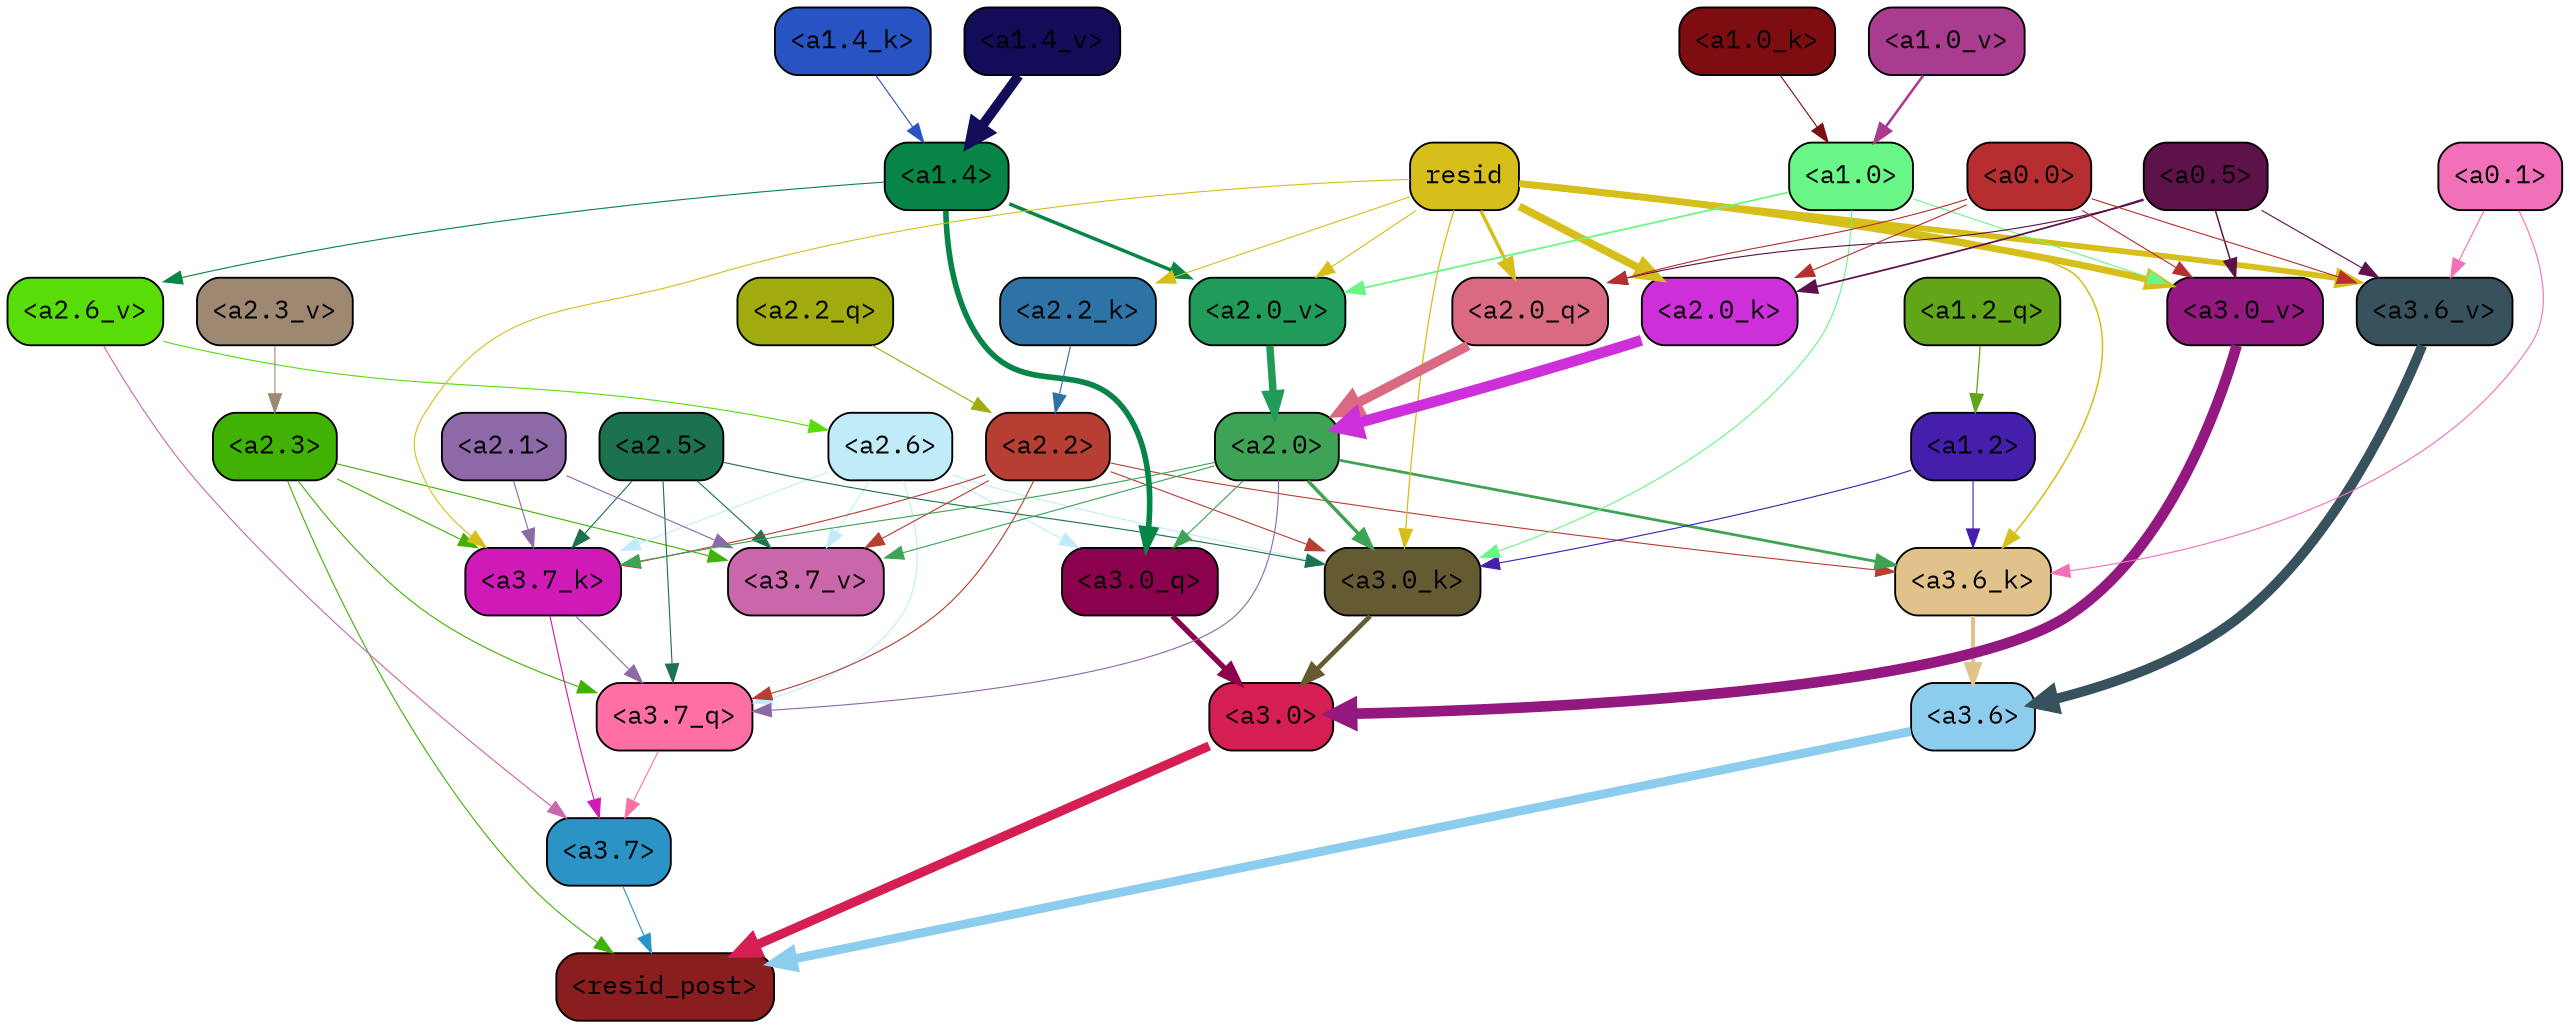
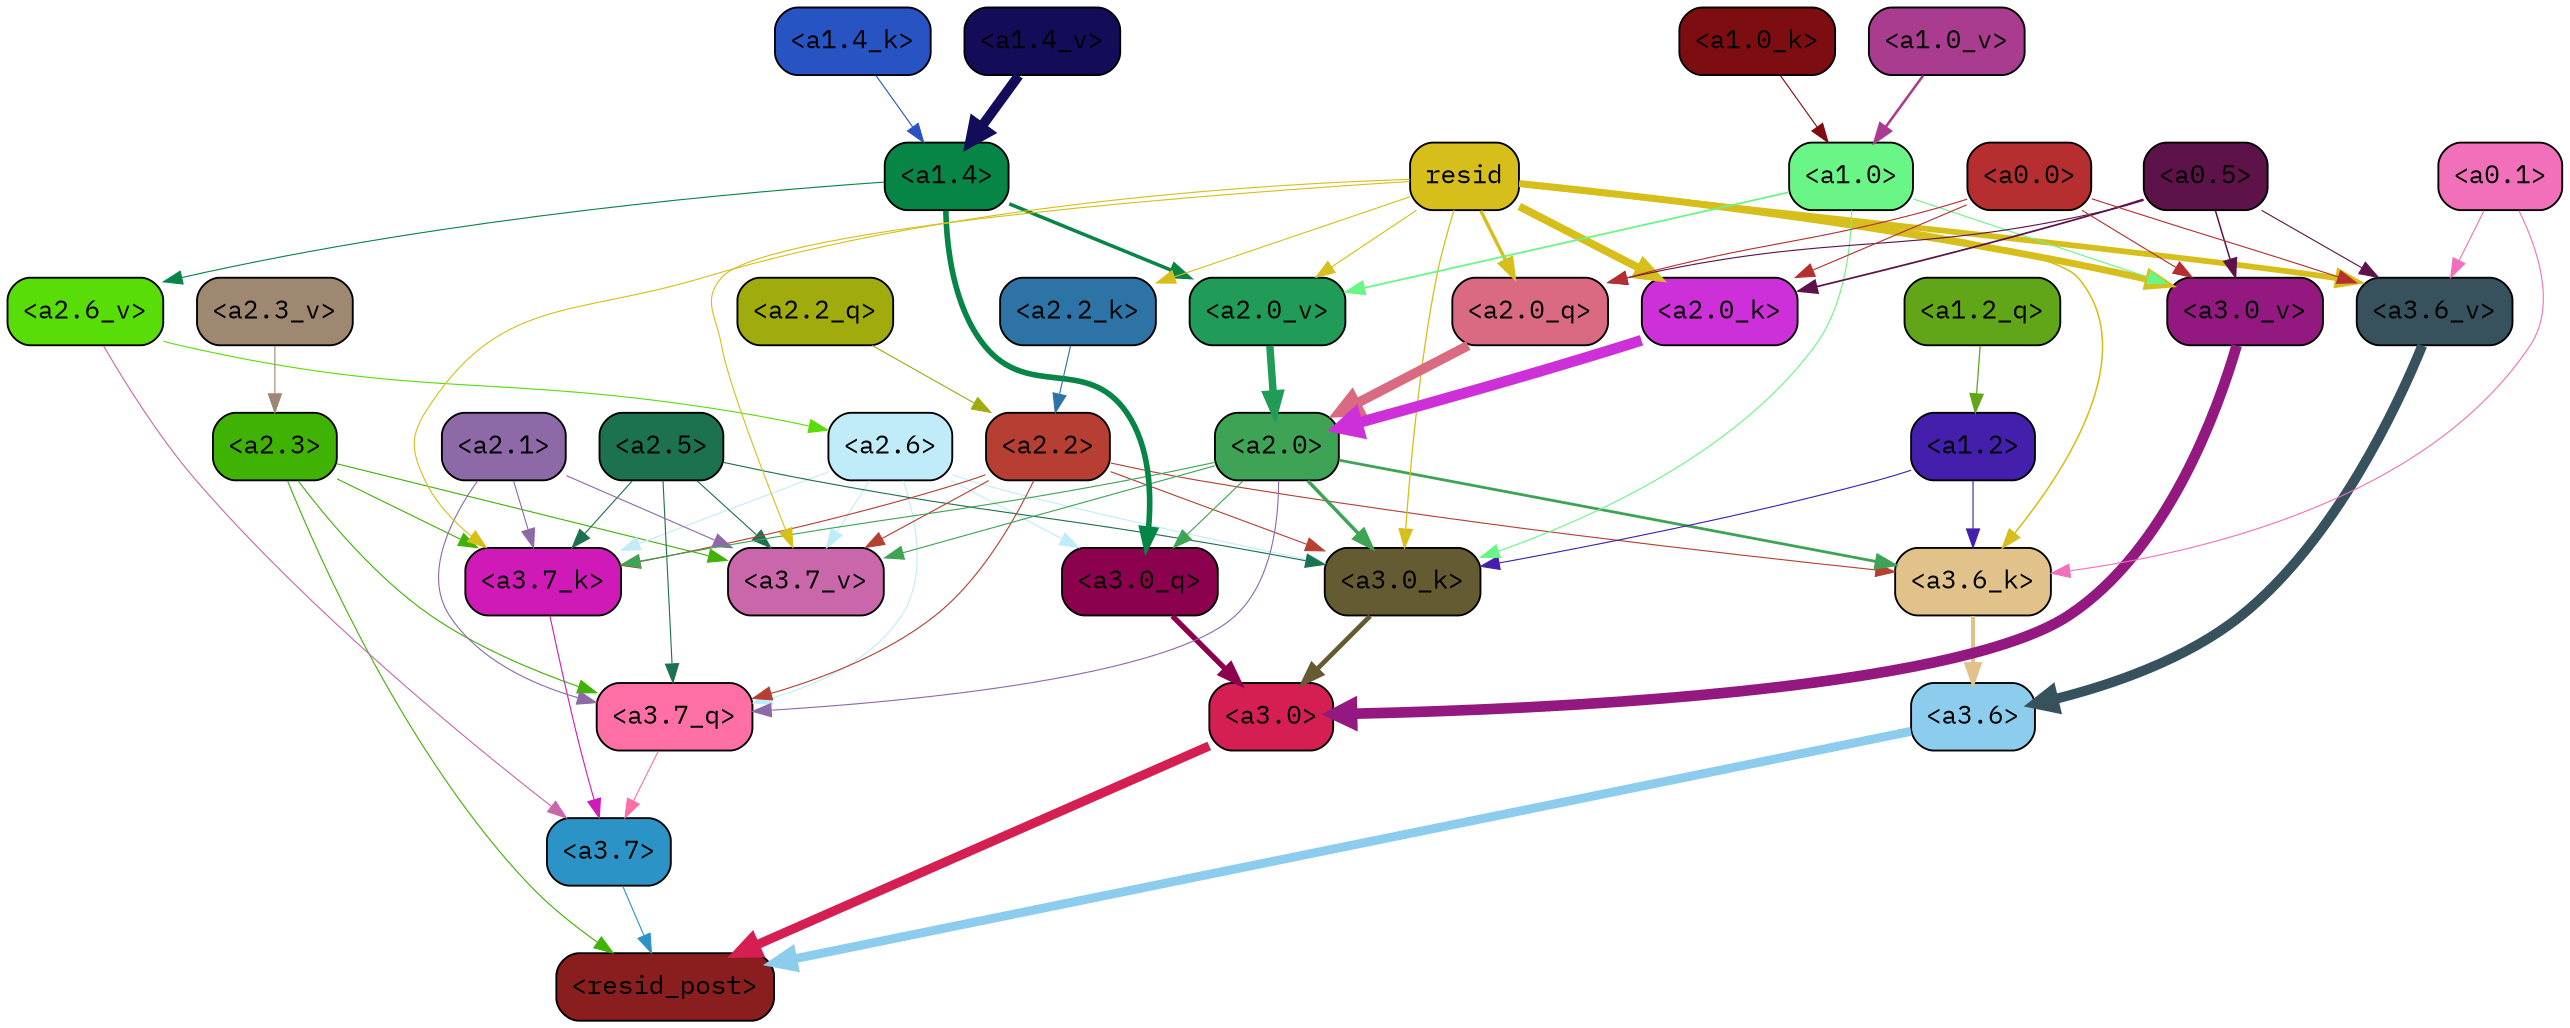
none -> (712, 300)
(602, 643) -> (448, 613)
